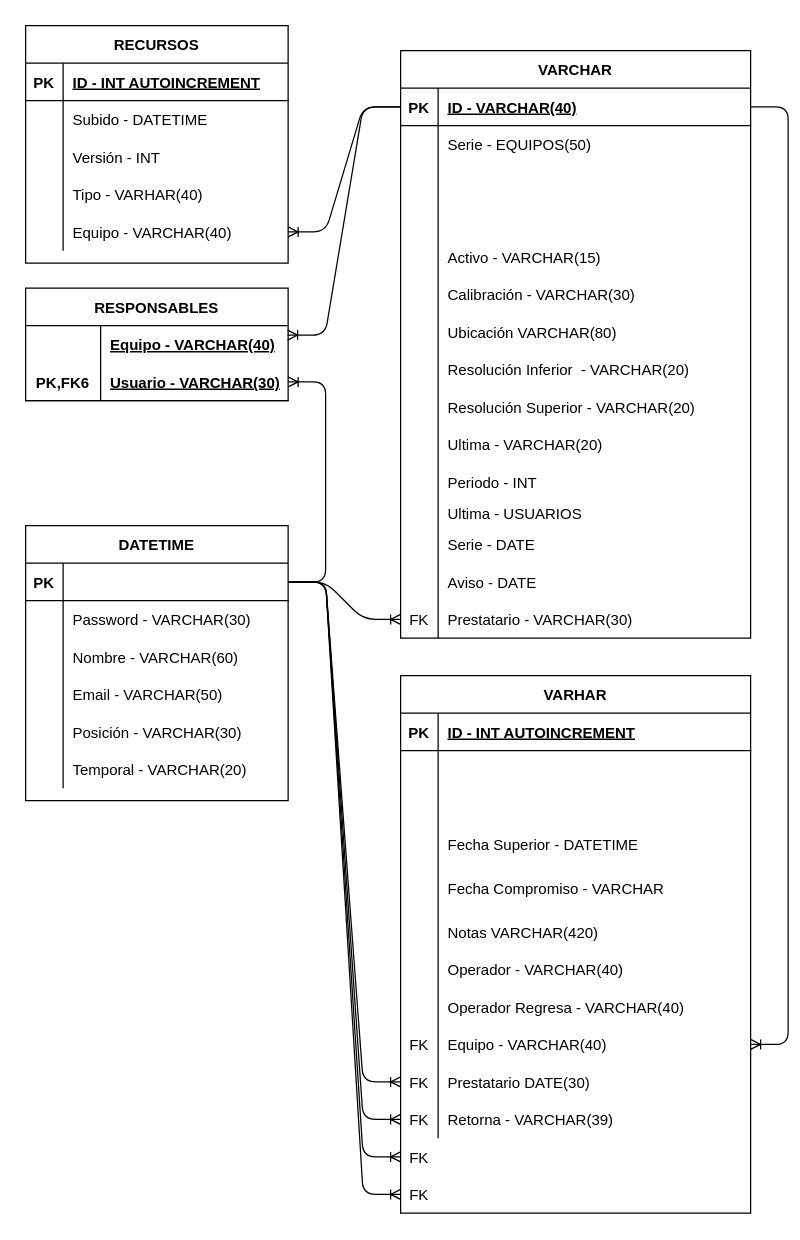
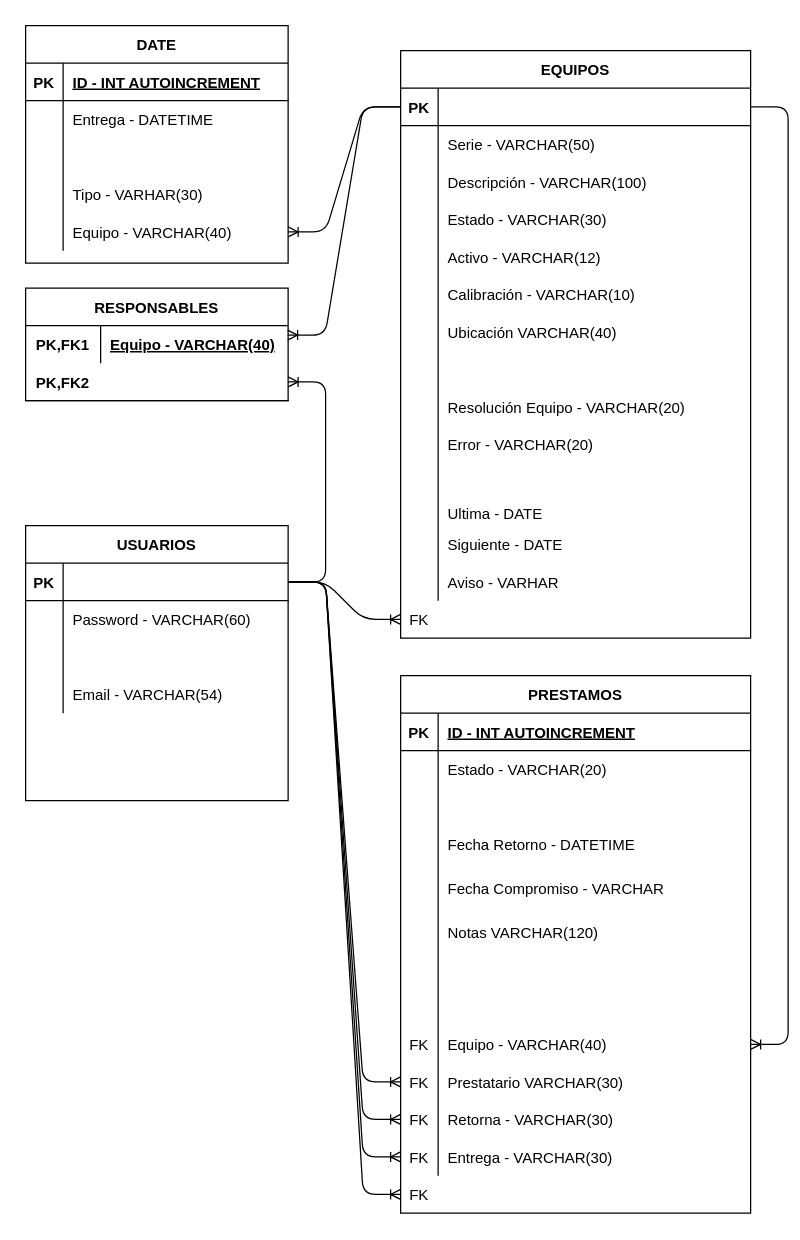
(156, 45) -> (156, 45)
(575, 70) -> (575, 70)
(594, 107) -> none
(138, 120) -> (144, 120)
(523, 145) -> (523, 145)
(176, 157) -> none
none -> (594, 182)
(138, 195) -> (138, 195)
none -> (594, 219)
(526, 258) -> (526, 258)
(543, 295) -> (543, 295)
(530, 333) -> (530, 333)
none -> (63, 344)
(594, 369) -> none
(194, 382) -> none
(63, 383) -> (63, 383)
(574, 408) -> (566, 408)
(524, 445) -> (523, 445)
(594, 482) -> none
(511, 514) -> (494, 514)
(156, 545) -> (156, 545)
(492, 545) -> (507, 545)
(492, 583) -> (500, 583)
(594, 619) -> none
(161, 620) -> (161, 620)
(176, 657) -> none
(145, 695) -> (145, 695)
(575, 695) -> (575, 695)
(176, 732) -> none
(176, 769) -> none
none -> (594, 769)
(545, 845) -> (542, 845)
(521, 933) -> (521, 933)
(594, 969) -> none
(594, 1007) -> none
(528, 1083) -> (540, 1083)
(532, 1120) -> (532, 1120)
none -> (594, 1157)
